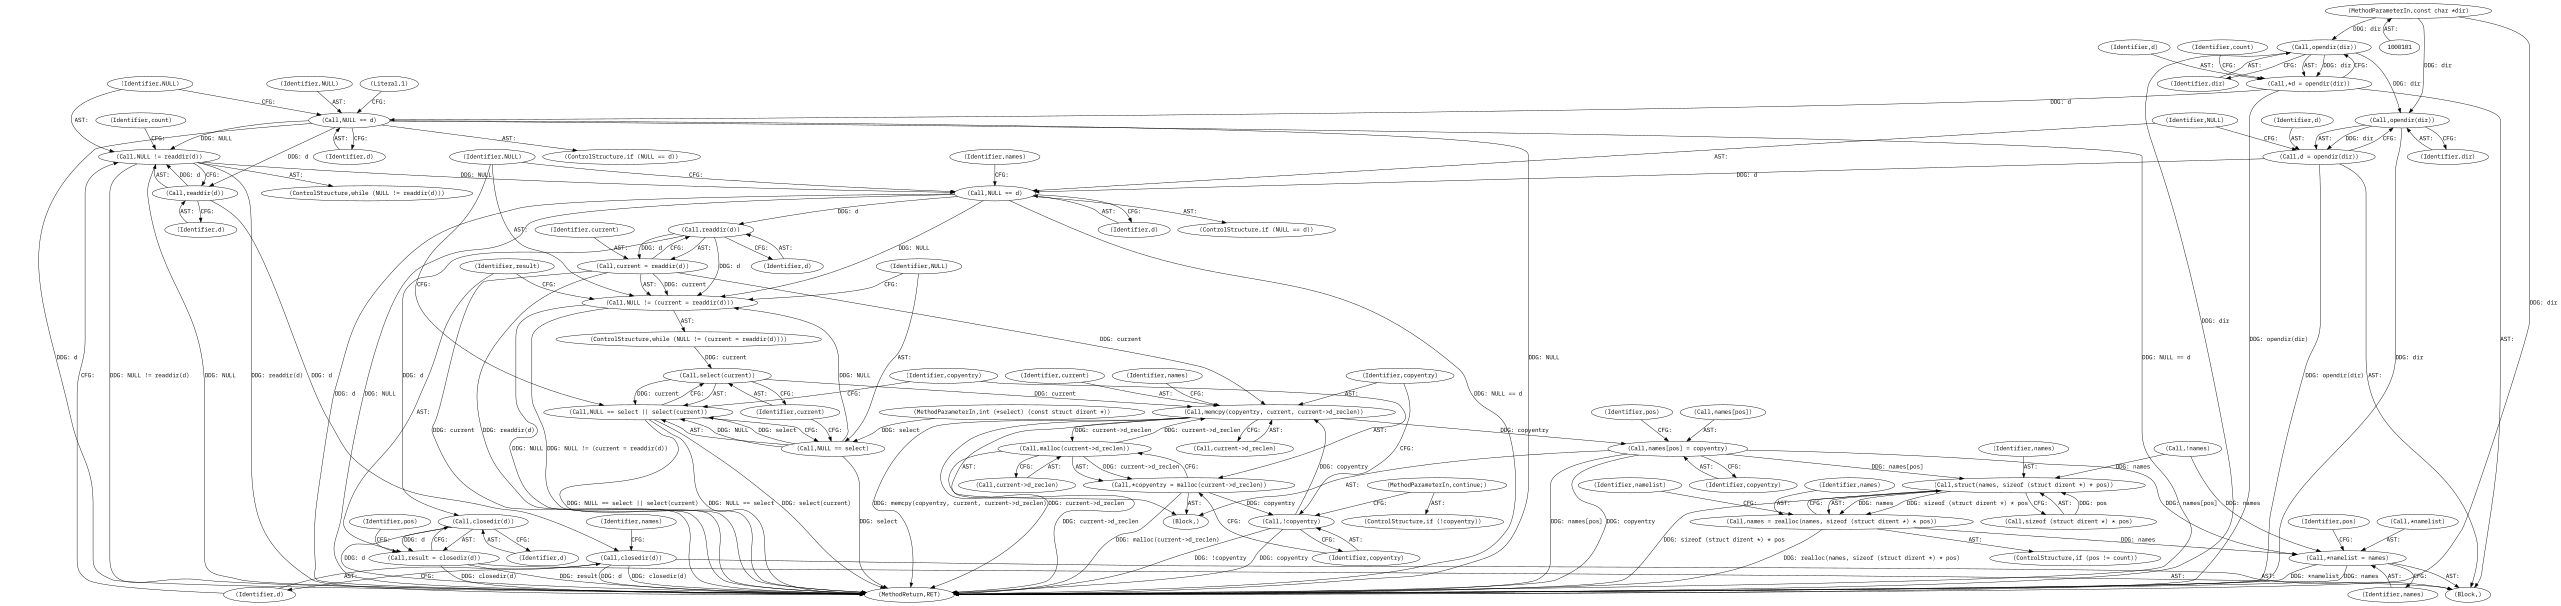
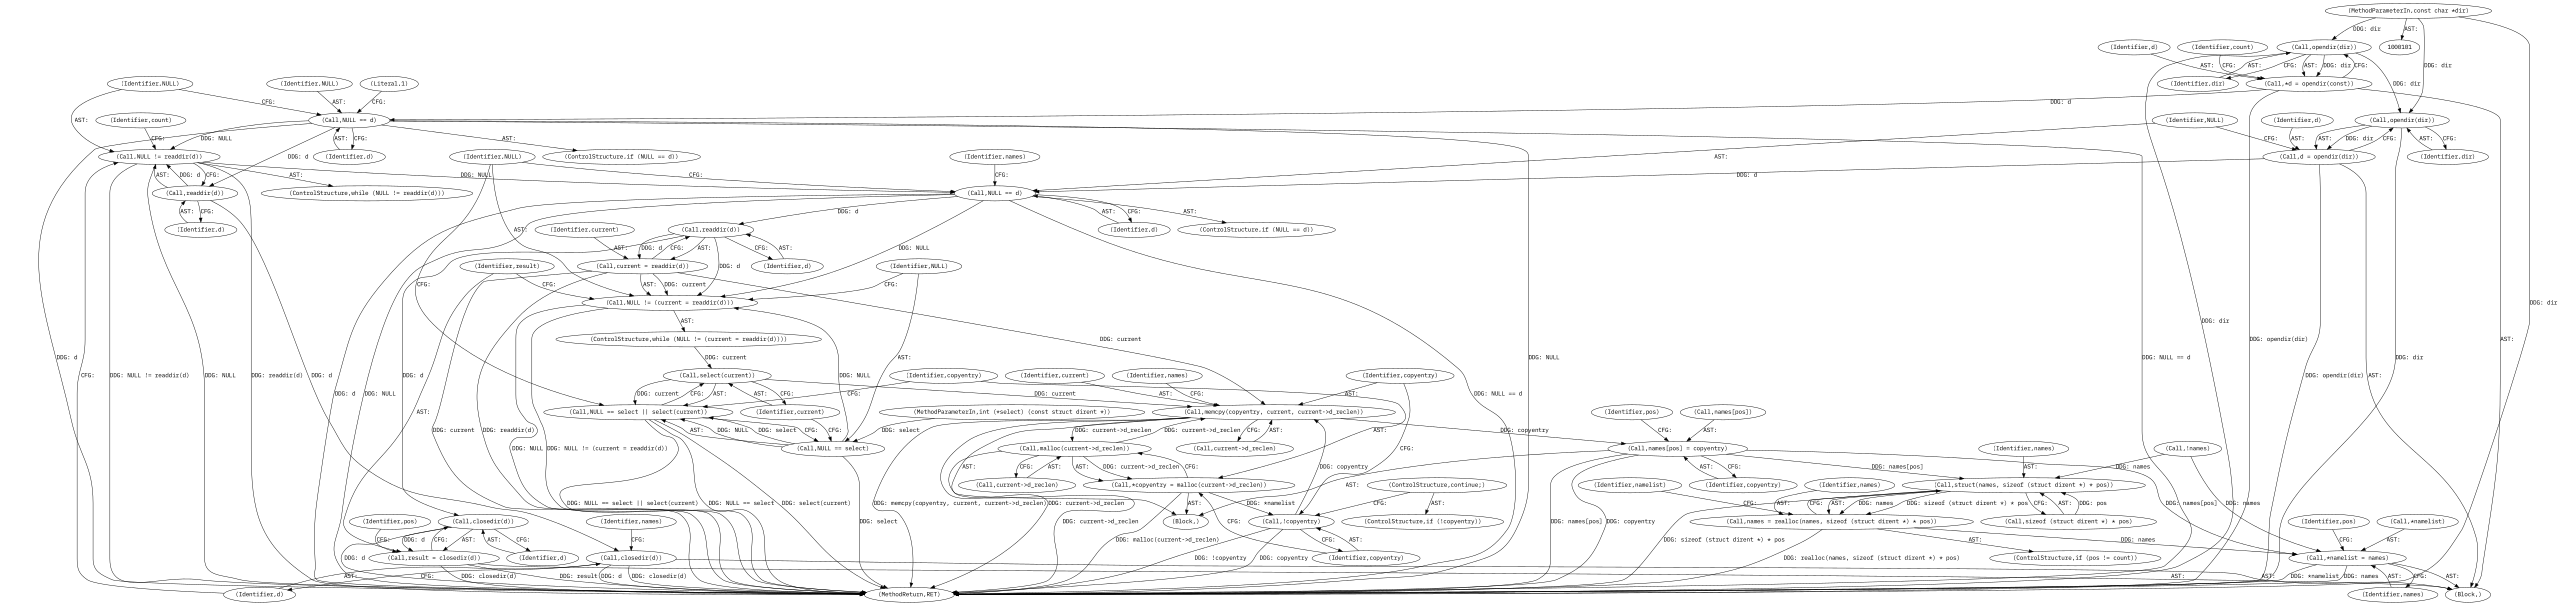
(2383, 31) -> (2405, 27)
(2309, 84) -> (2309, 84)
(1437, 485) -> (1437, 485)
(1271, 504) -> (1271, 504)
